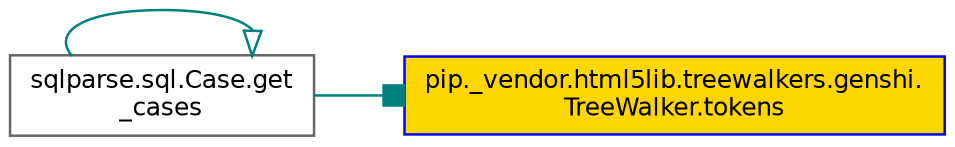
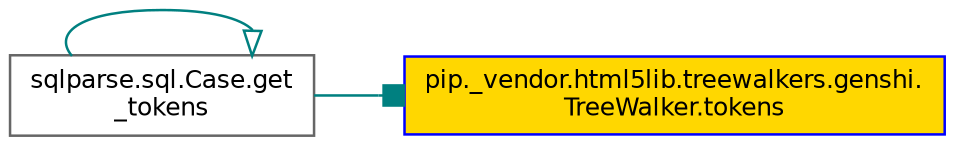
(162, 95) -> (162, 95)
